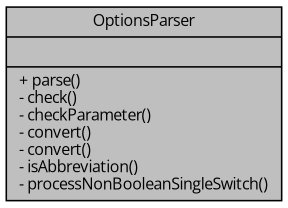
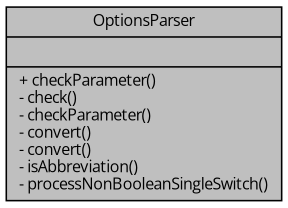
(50, 81) -> (88, 81)
